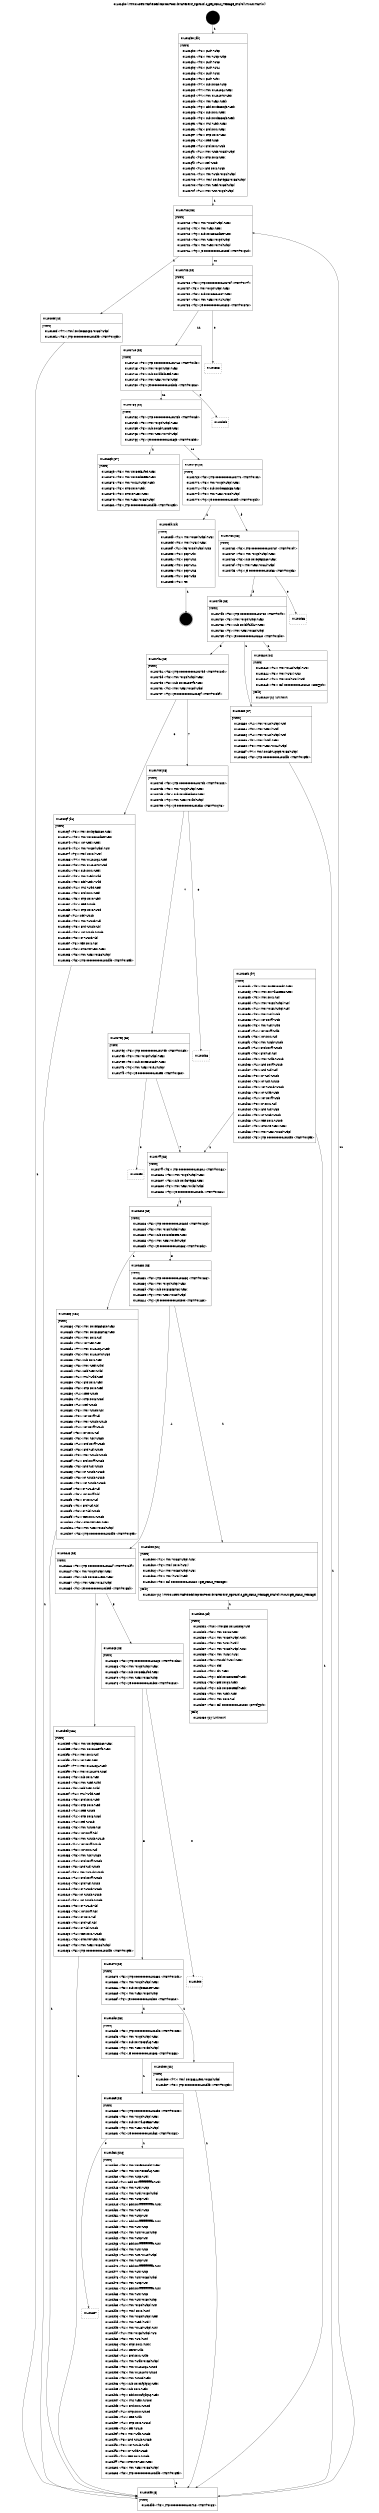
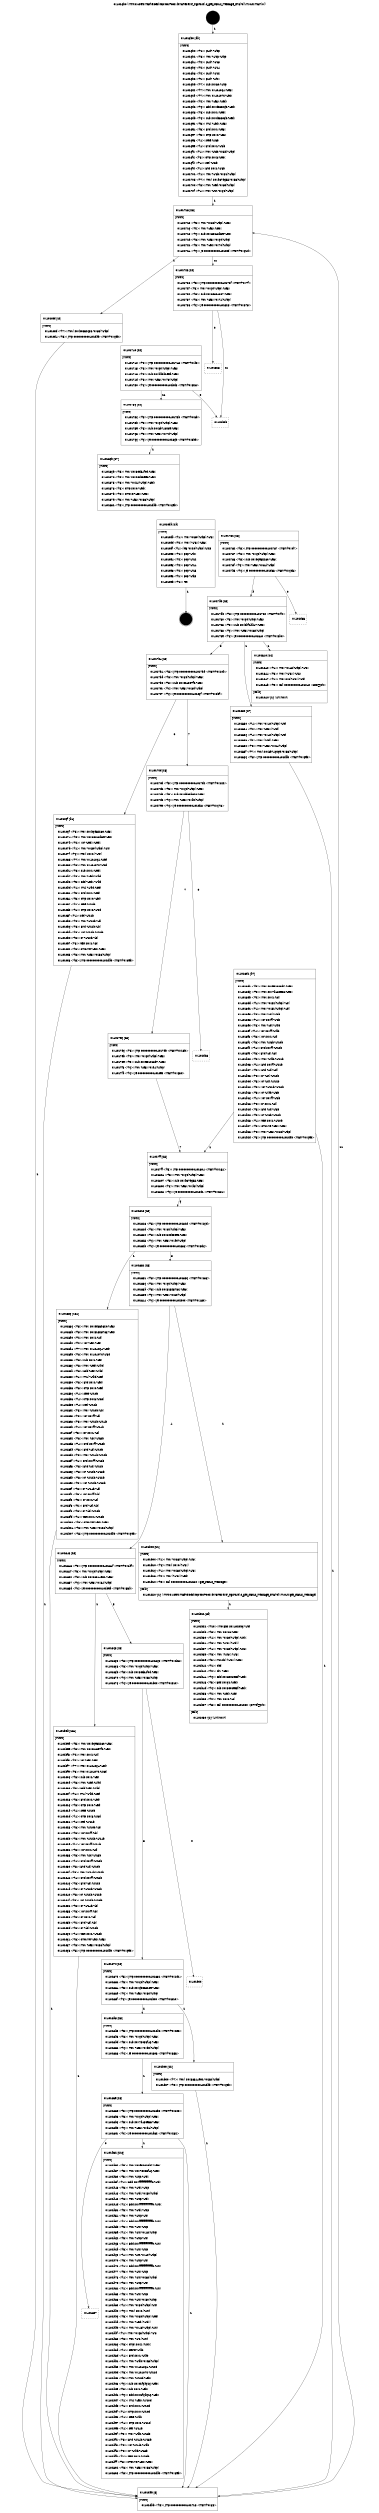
(187, 328) -> (224, 363)
(222, 482) -> none
(136, 1175) -> none
(174, 2482) -> (189, 2312)
